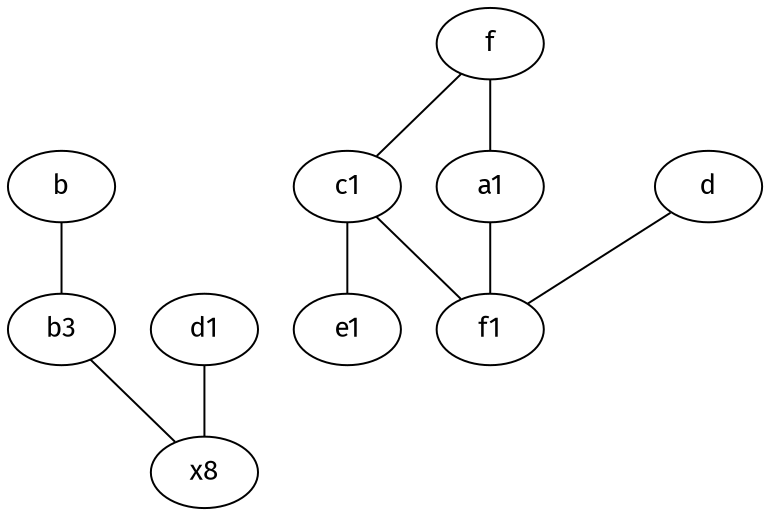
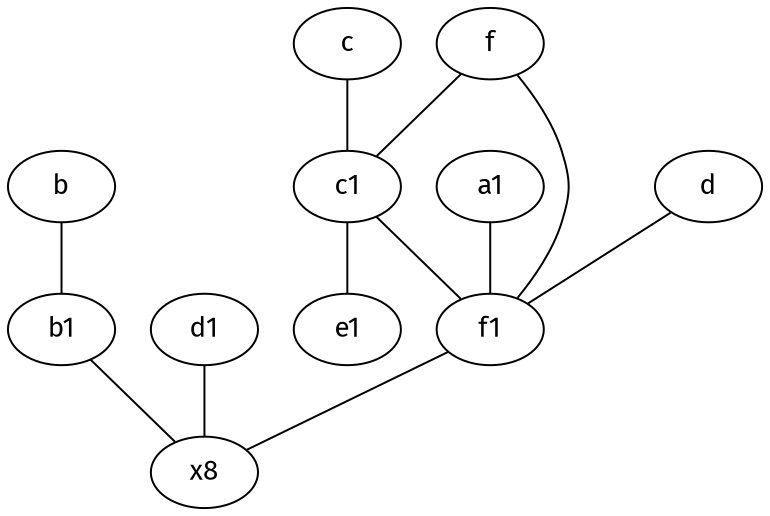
none -> (347, 44)
(490, 115) -> (569, 187)
(62, 329) -> (62, 329)
none -> (347, 401)
